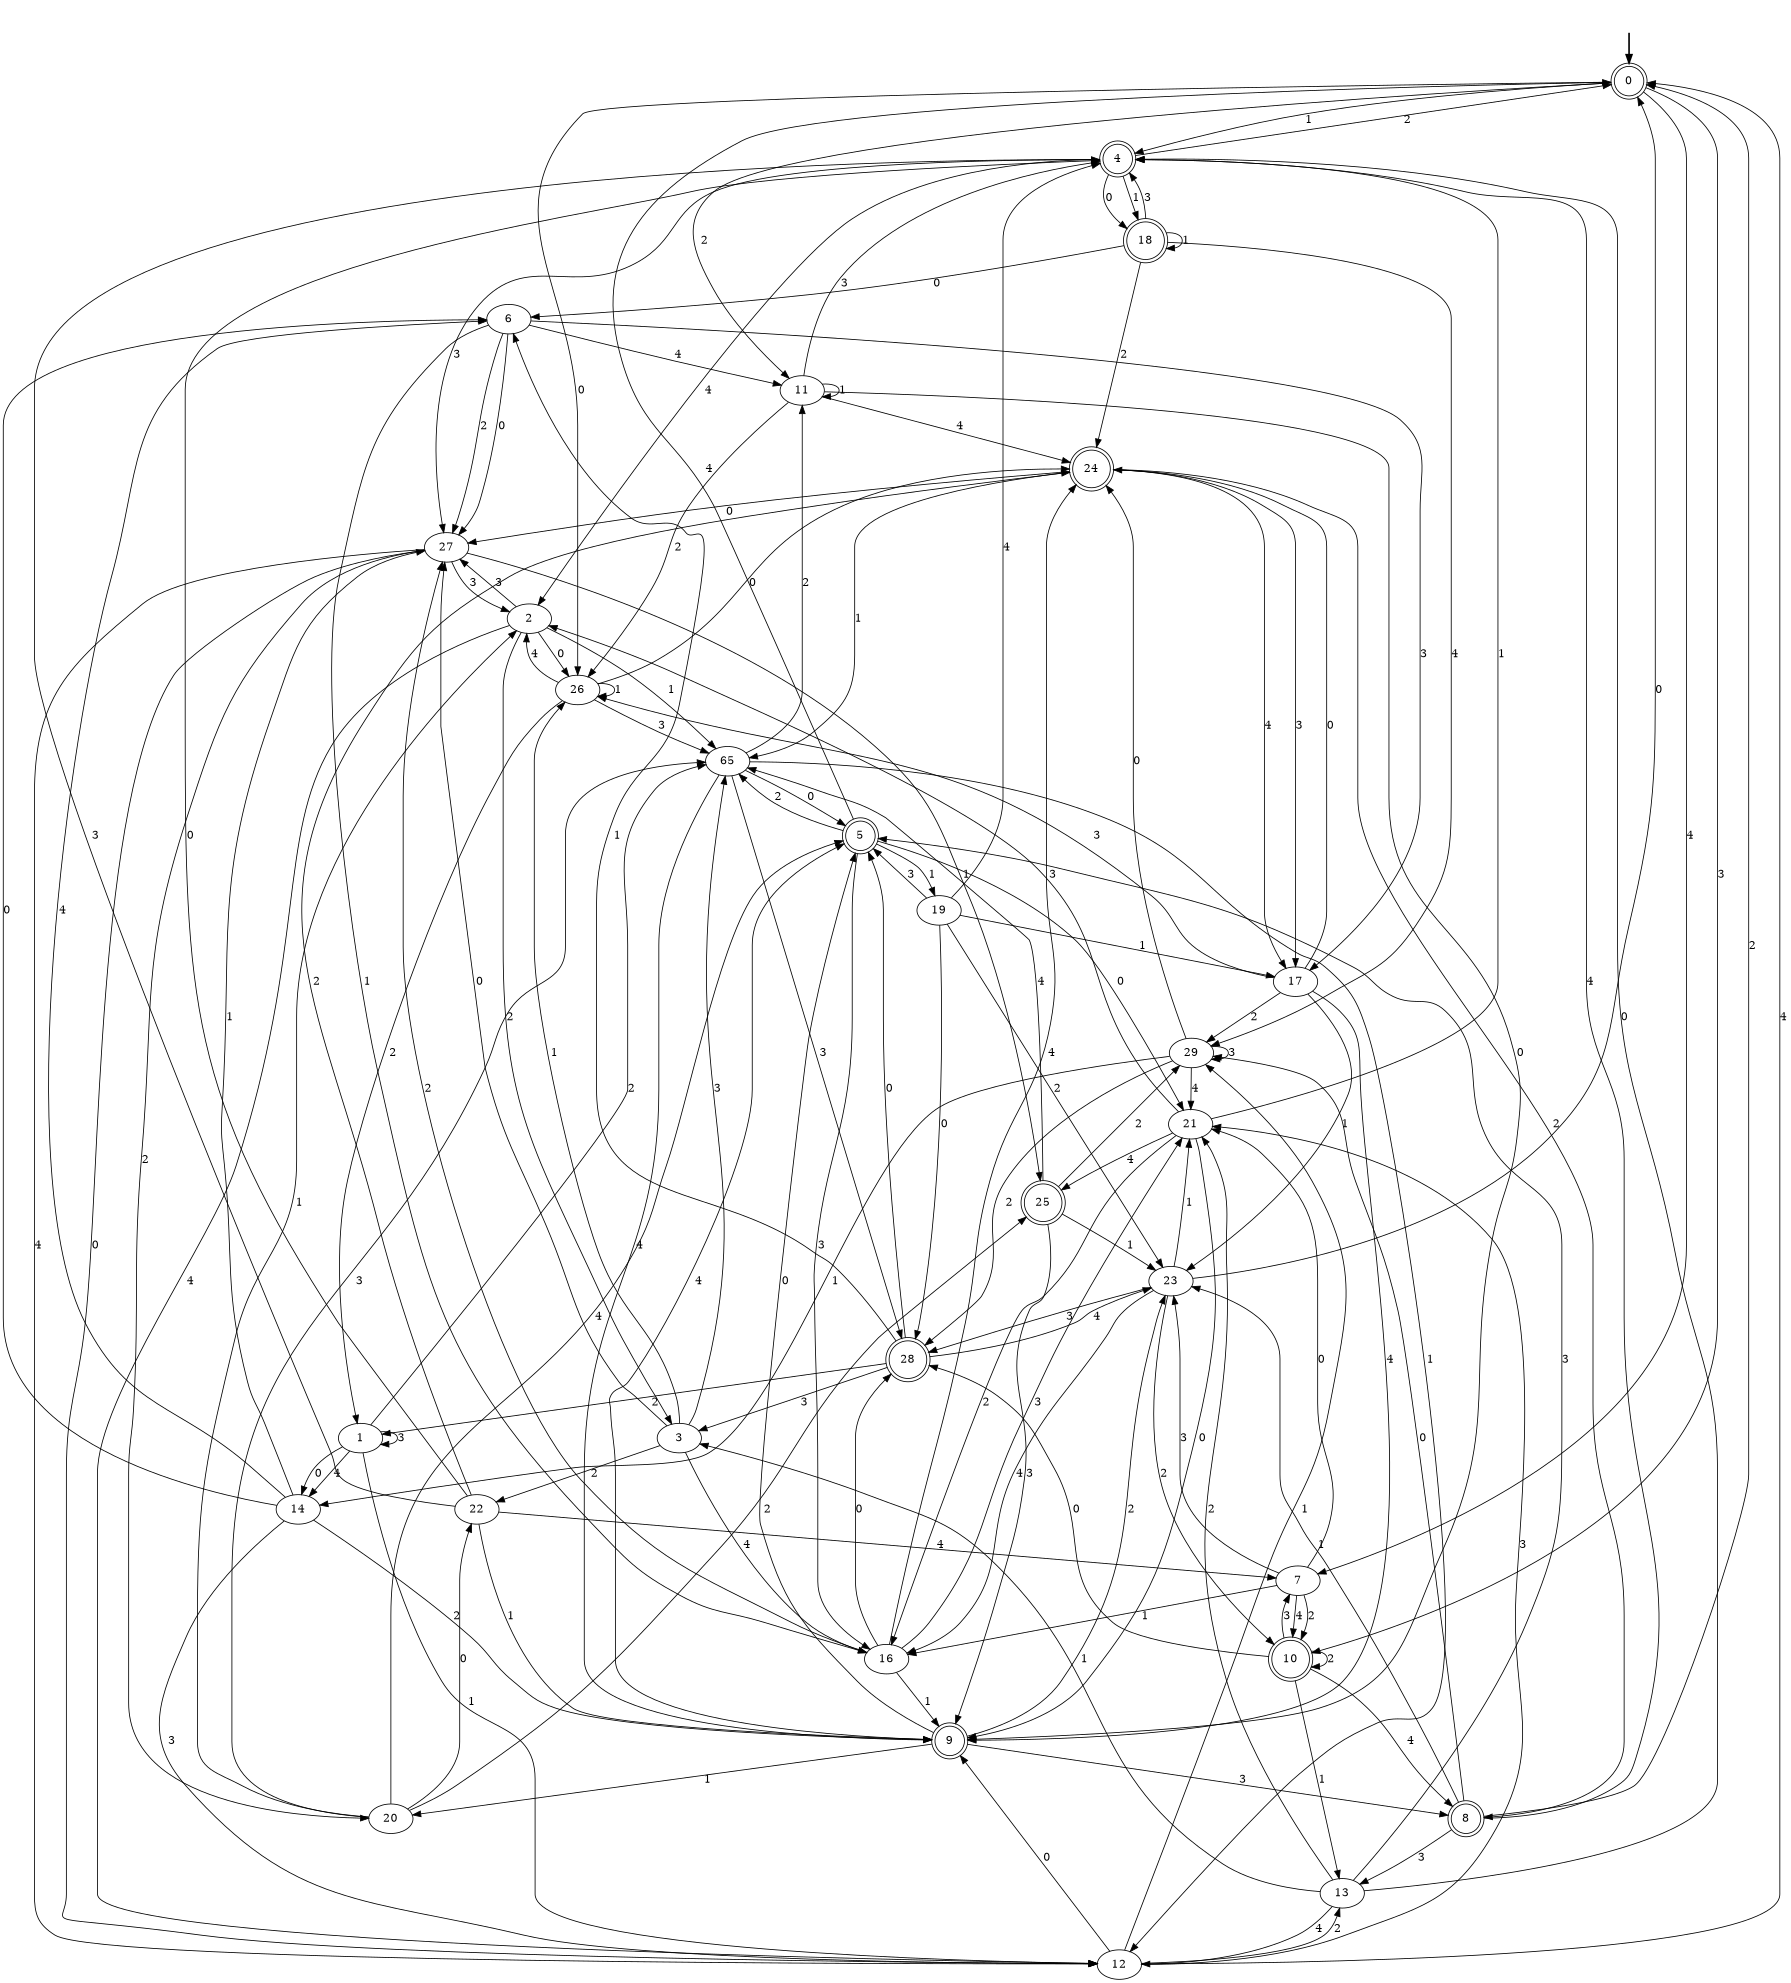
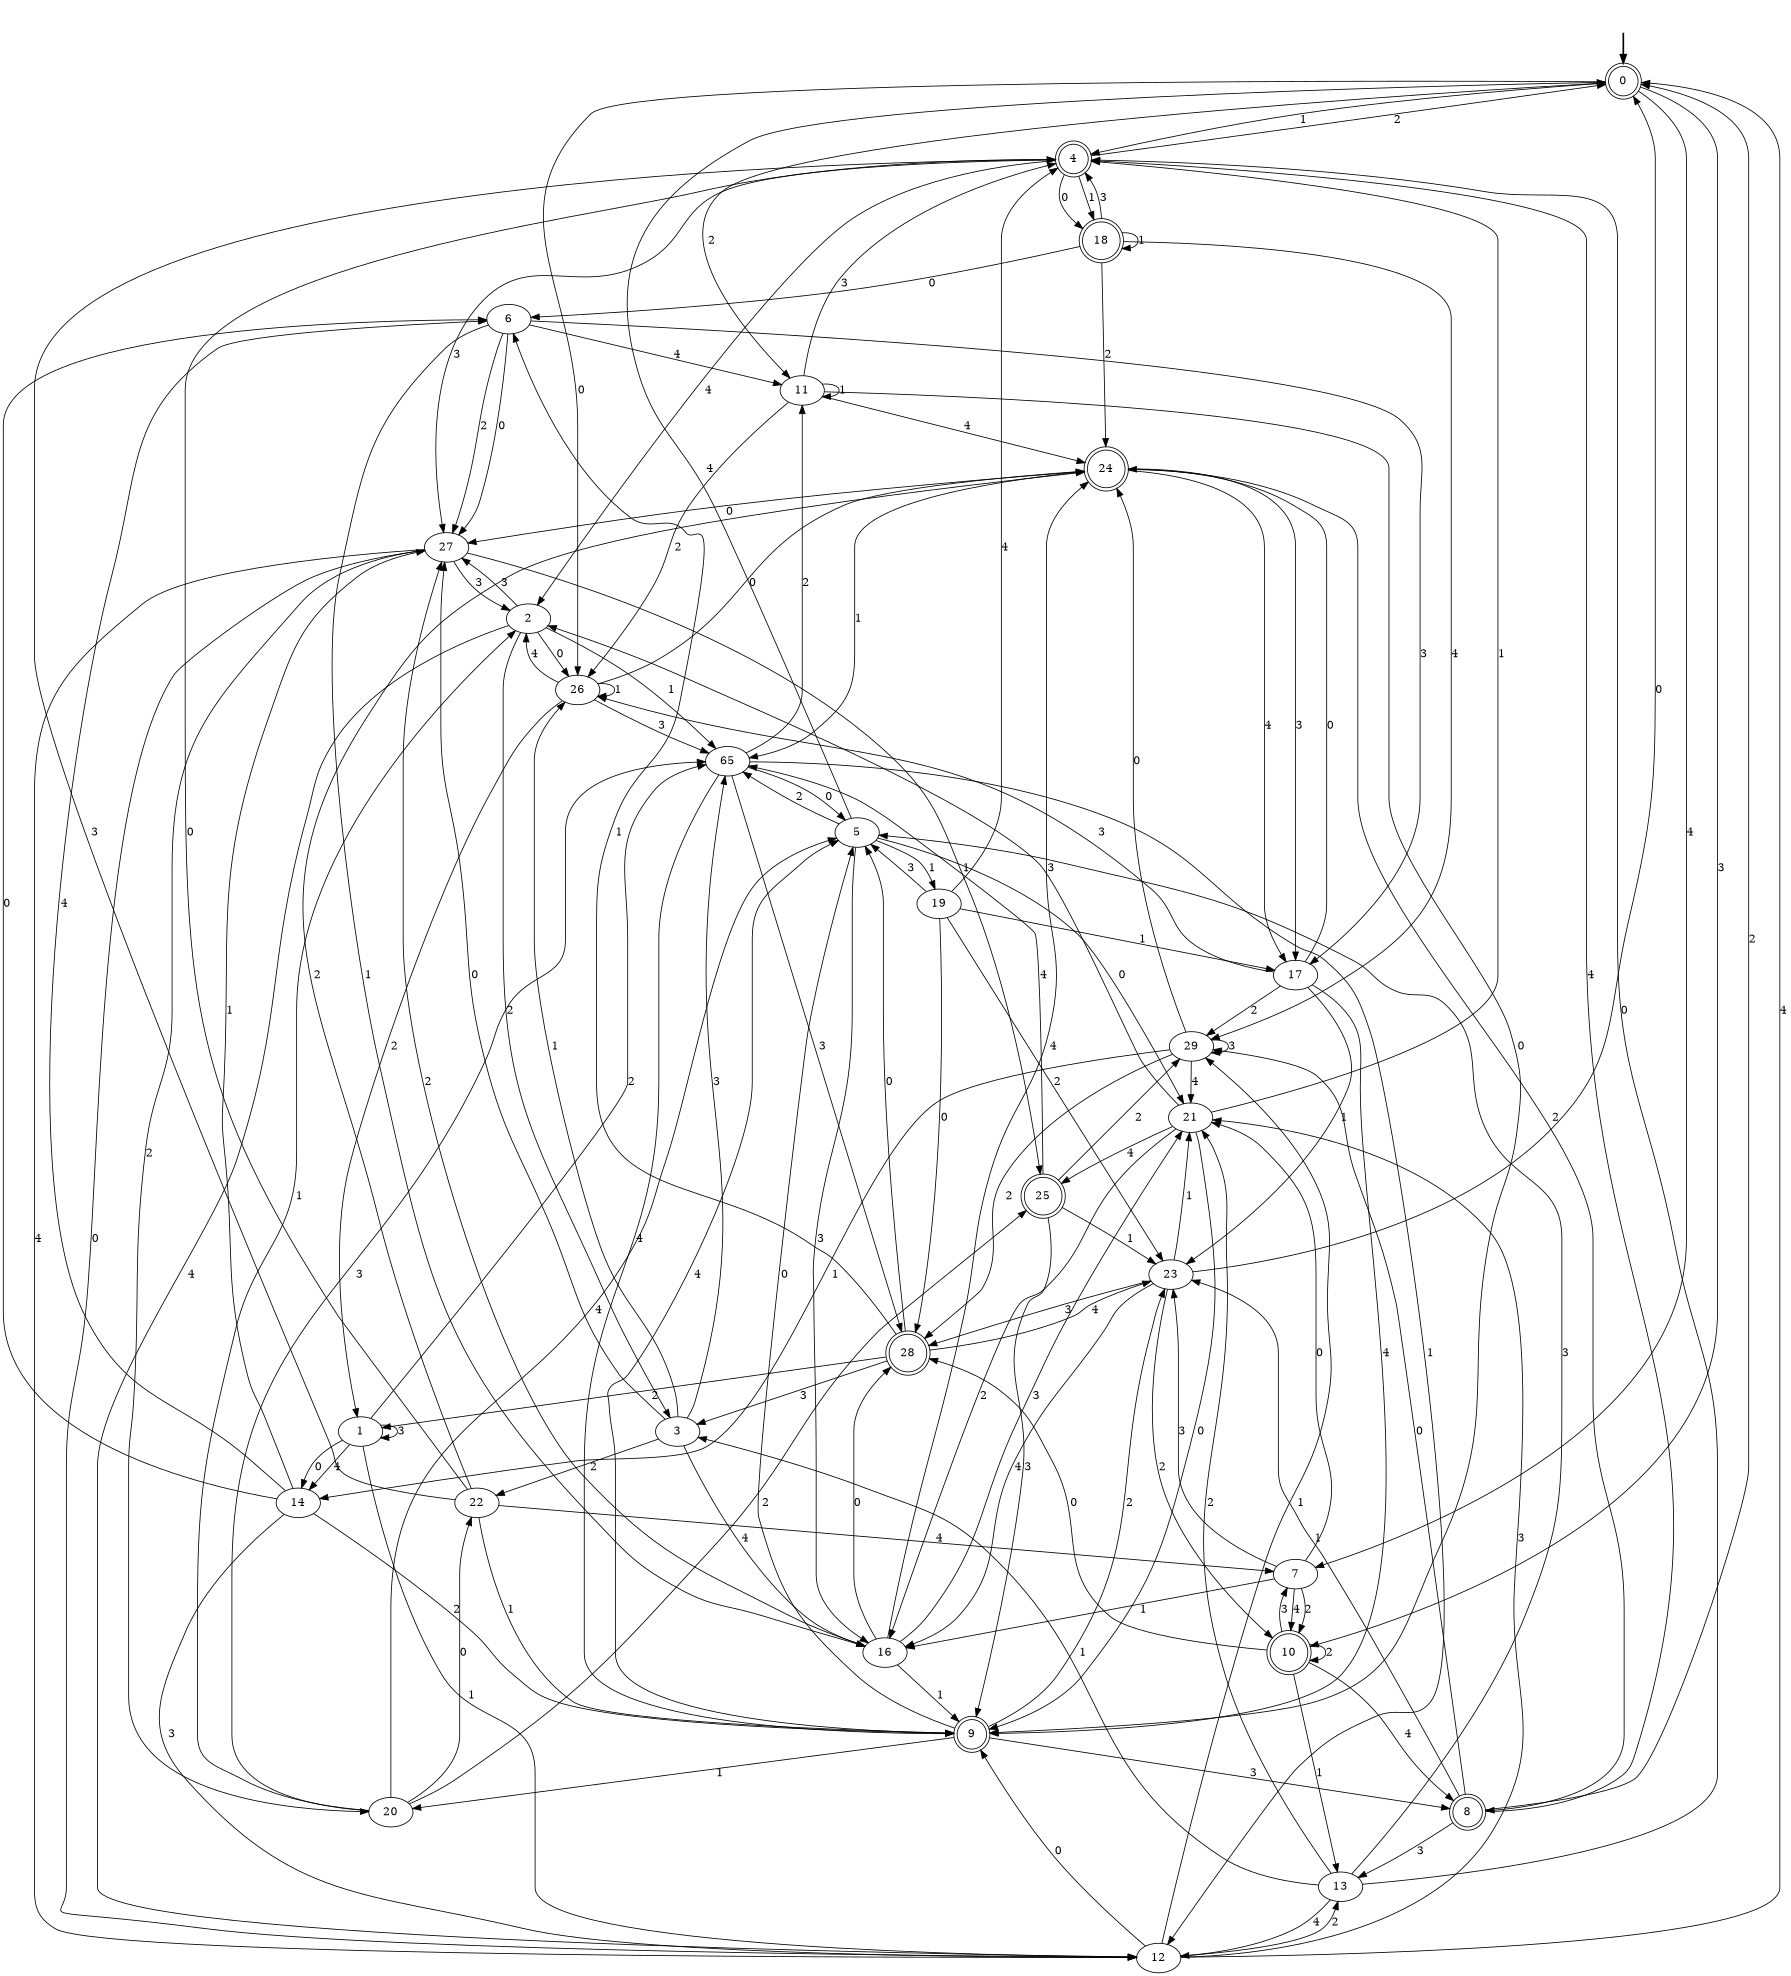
(860, 836) -> (857, 833)
